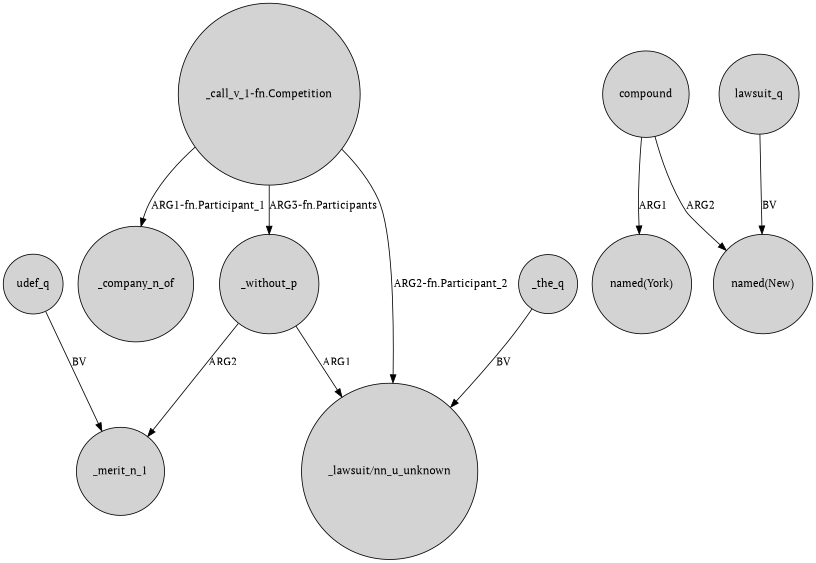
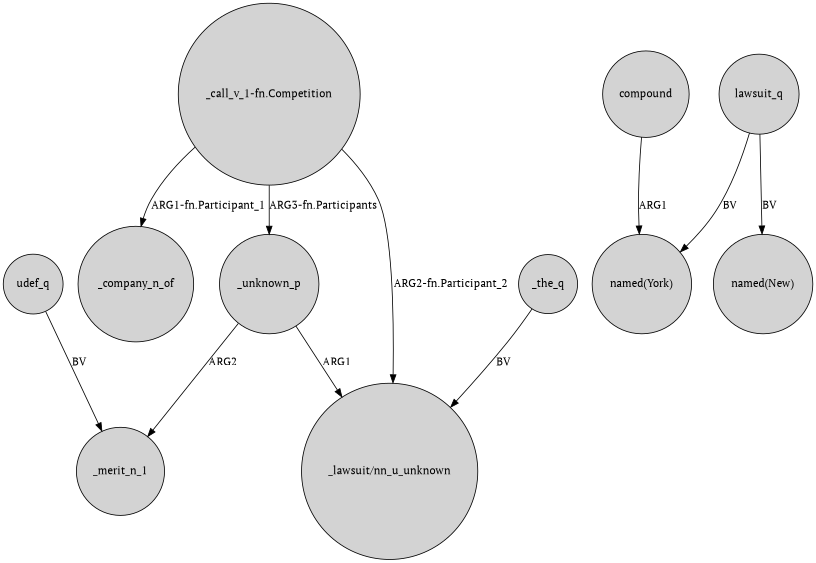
none -> (726, 194)
(678, 197) -> none
(269, 284) -> (269, 284)
